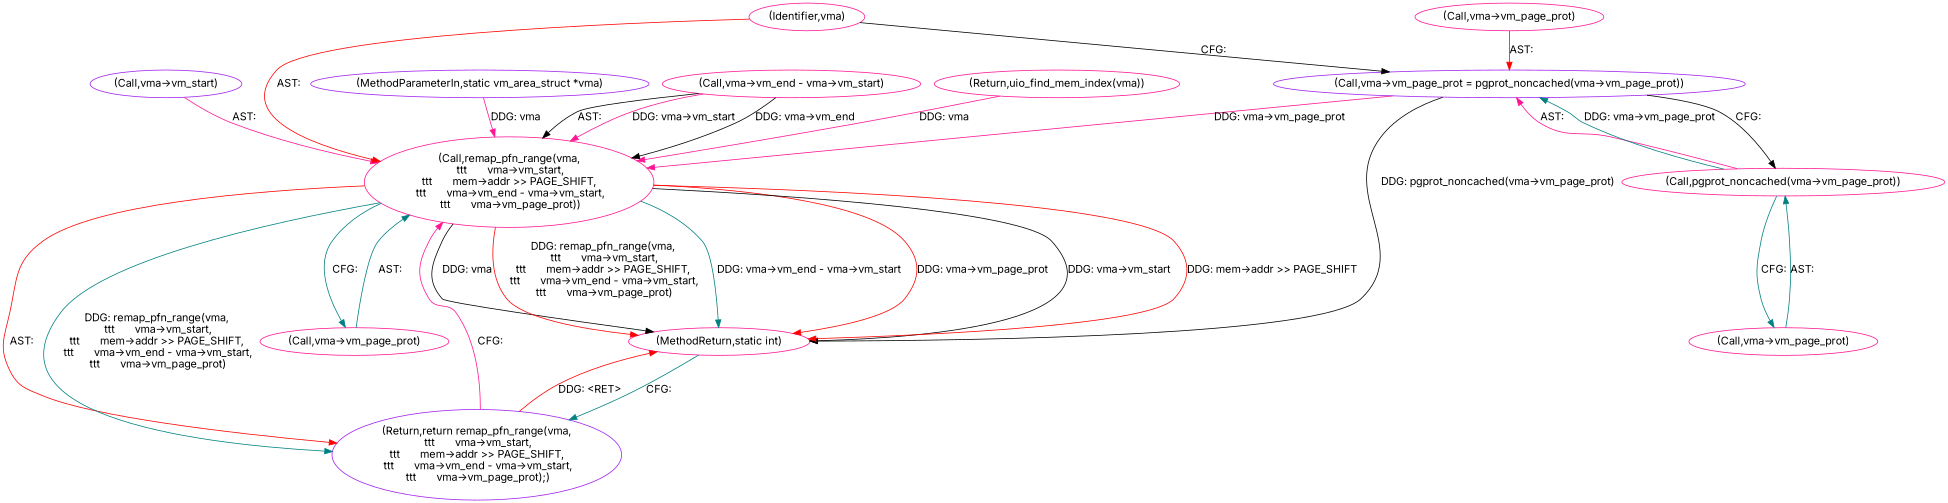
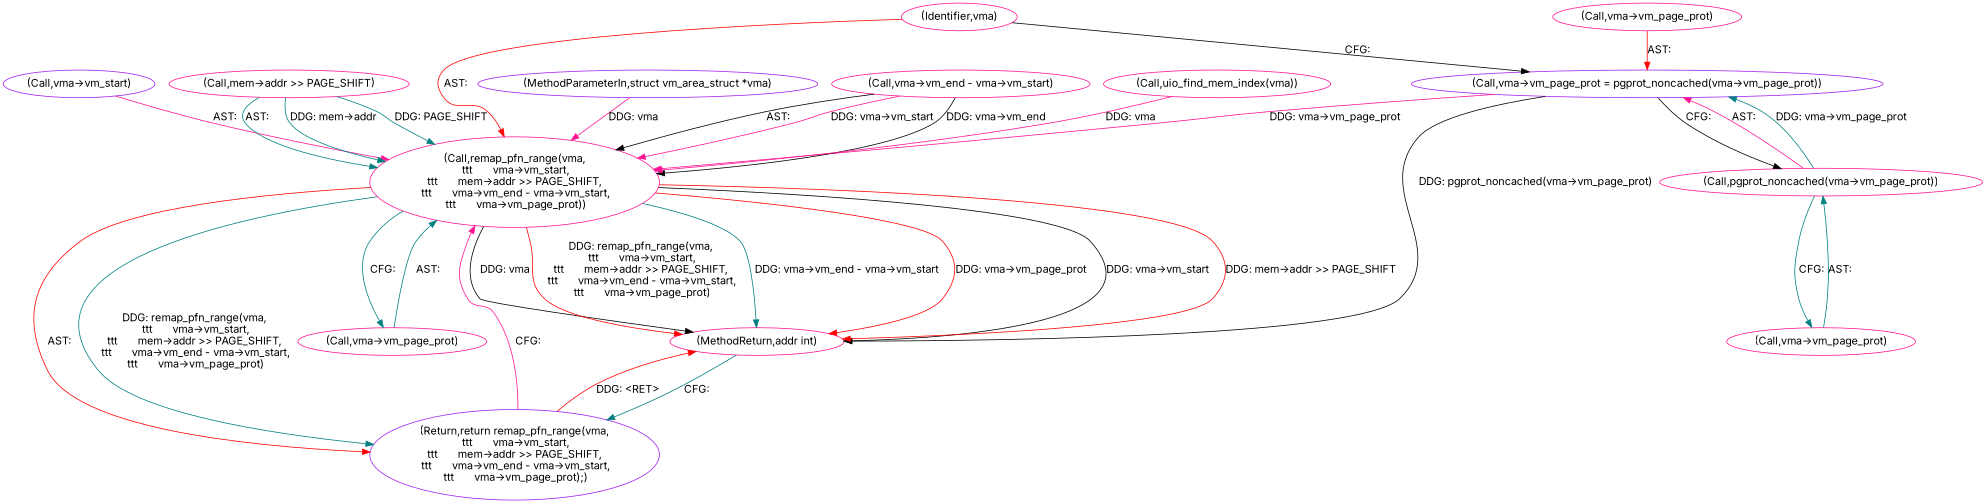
none -> (289, 84)
(480, 84) -> (648, 84)
(1057, 84) -> (1217, 84)
(719, 342) -> (757, 342)
